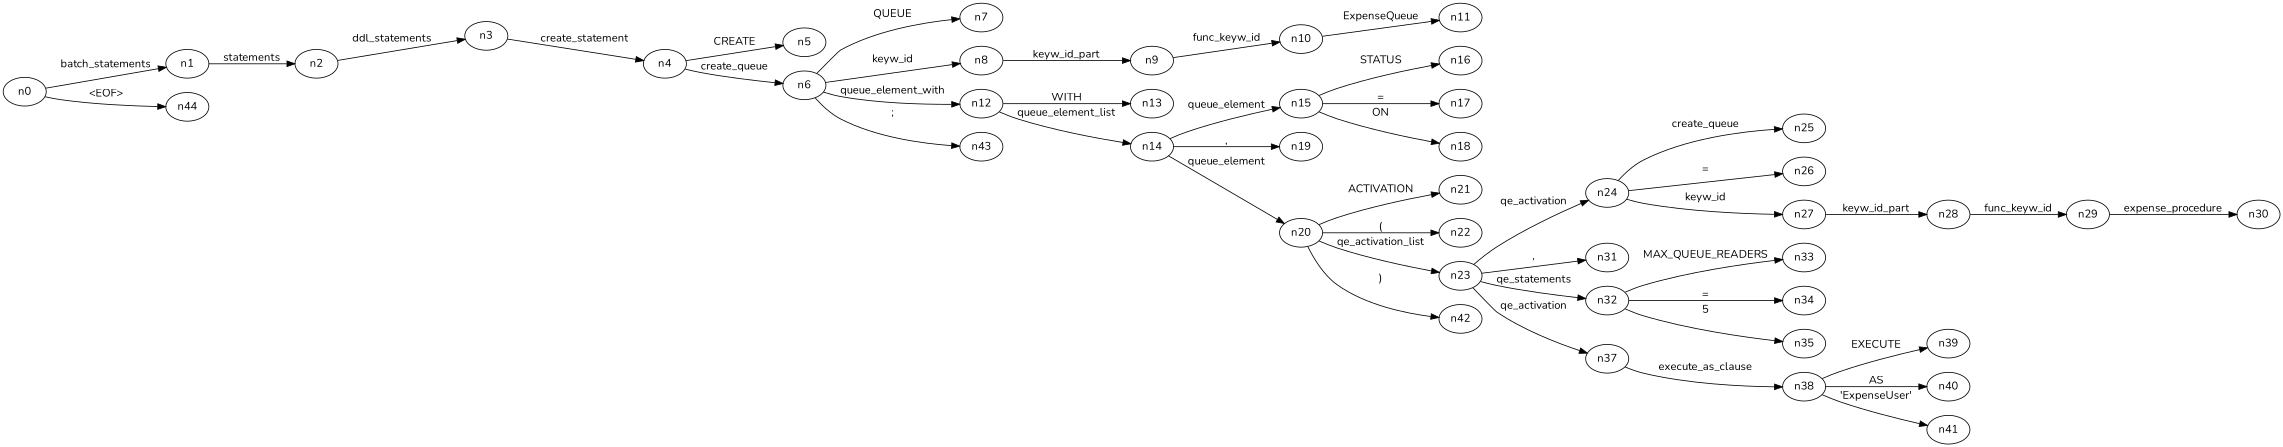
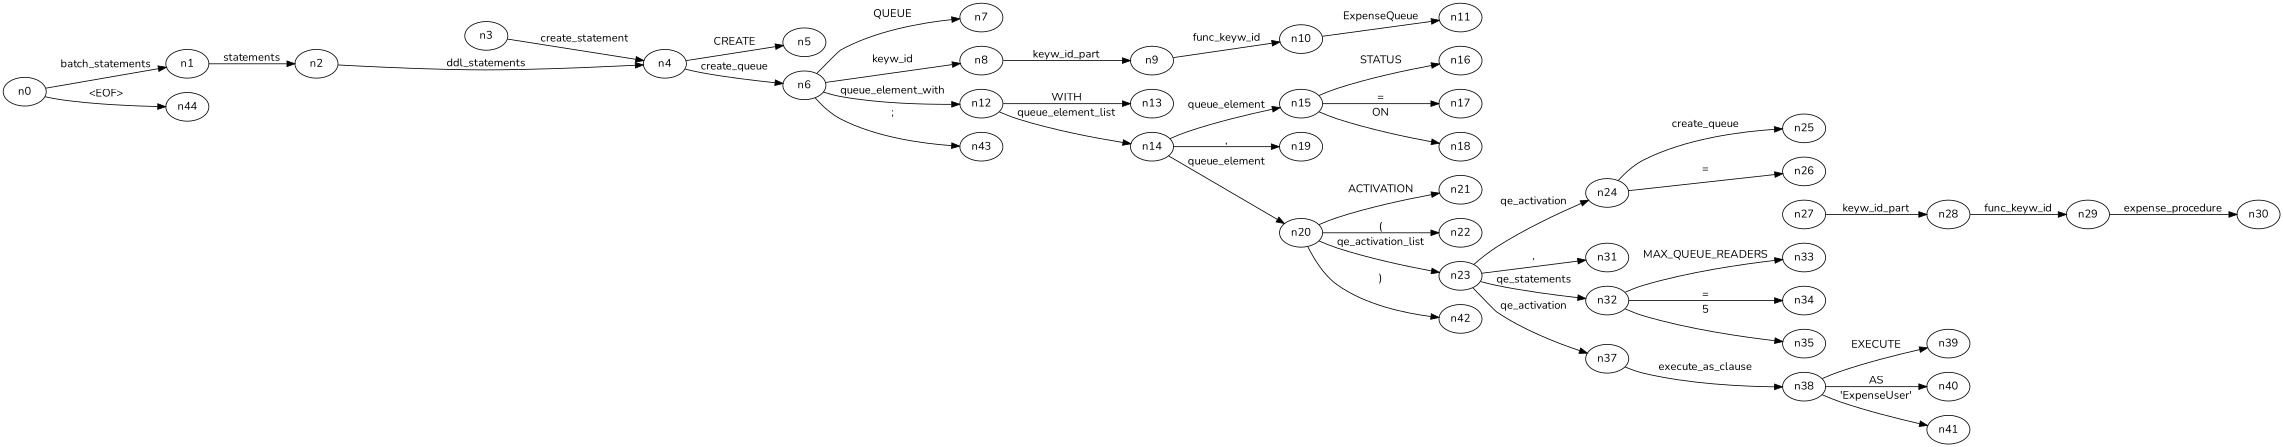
(397, 50) -> (487, 70)
(1700, 211) -> none
